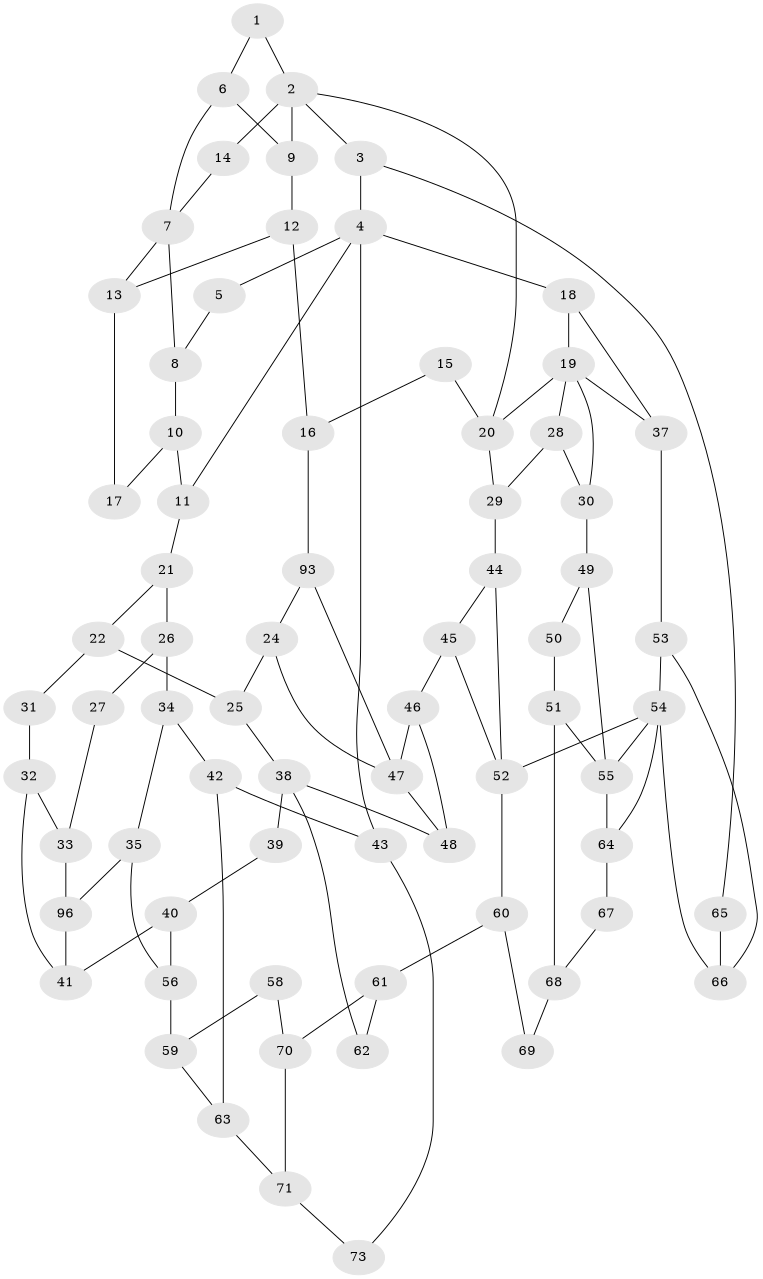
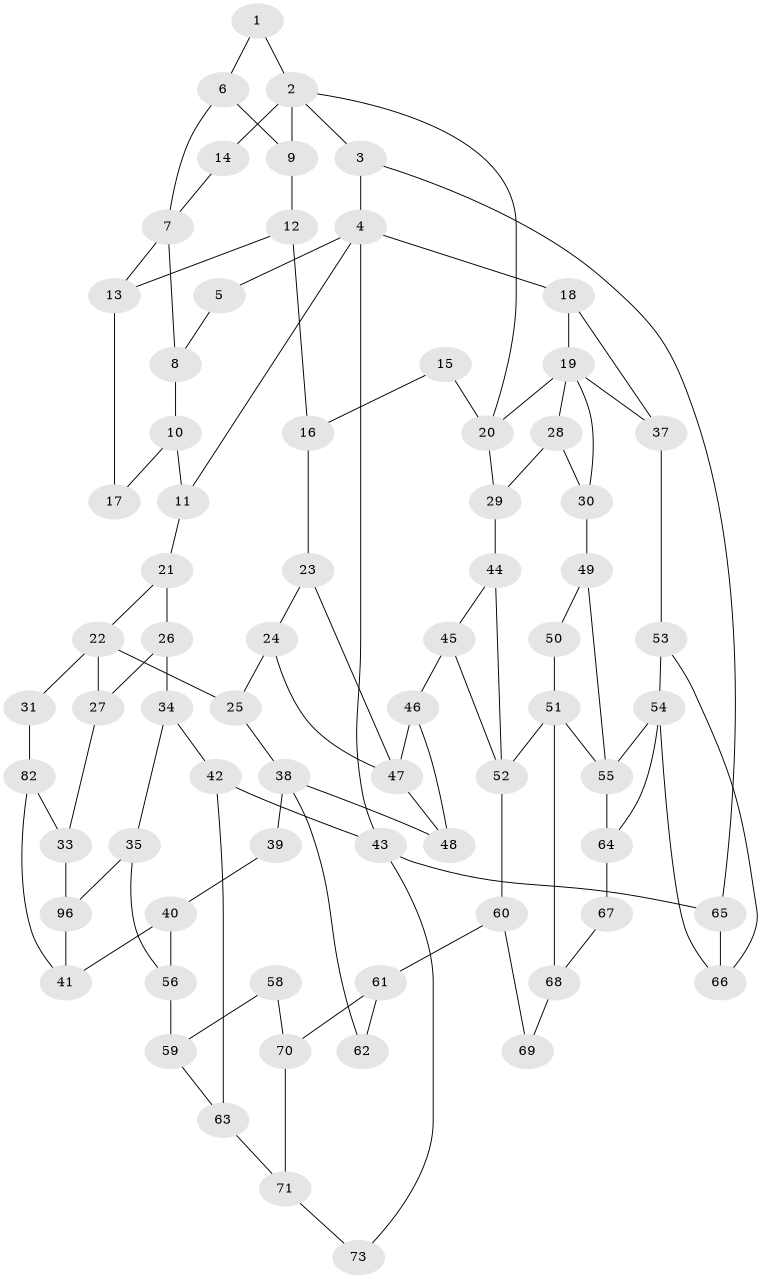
(308, 571) -> (308, 571)
none -> (98, 674)
(586, 740) -> (528, 742)
(30, 777) -> (30, 777)
none -> (547, 886)
